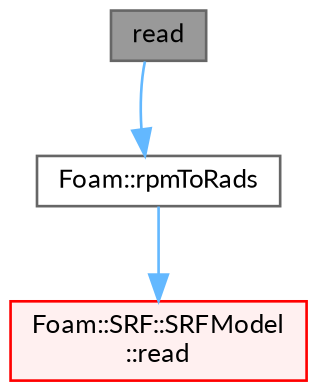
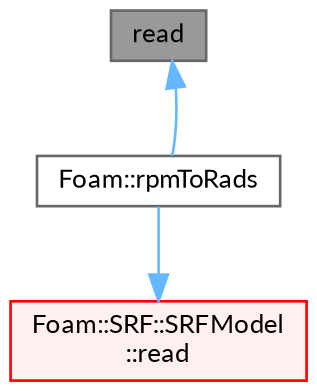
(141, 95) -> (176, 122)
